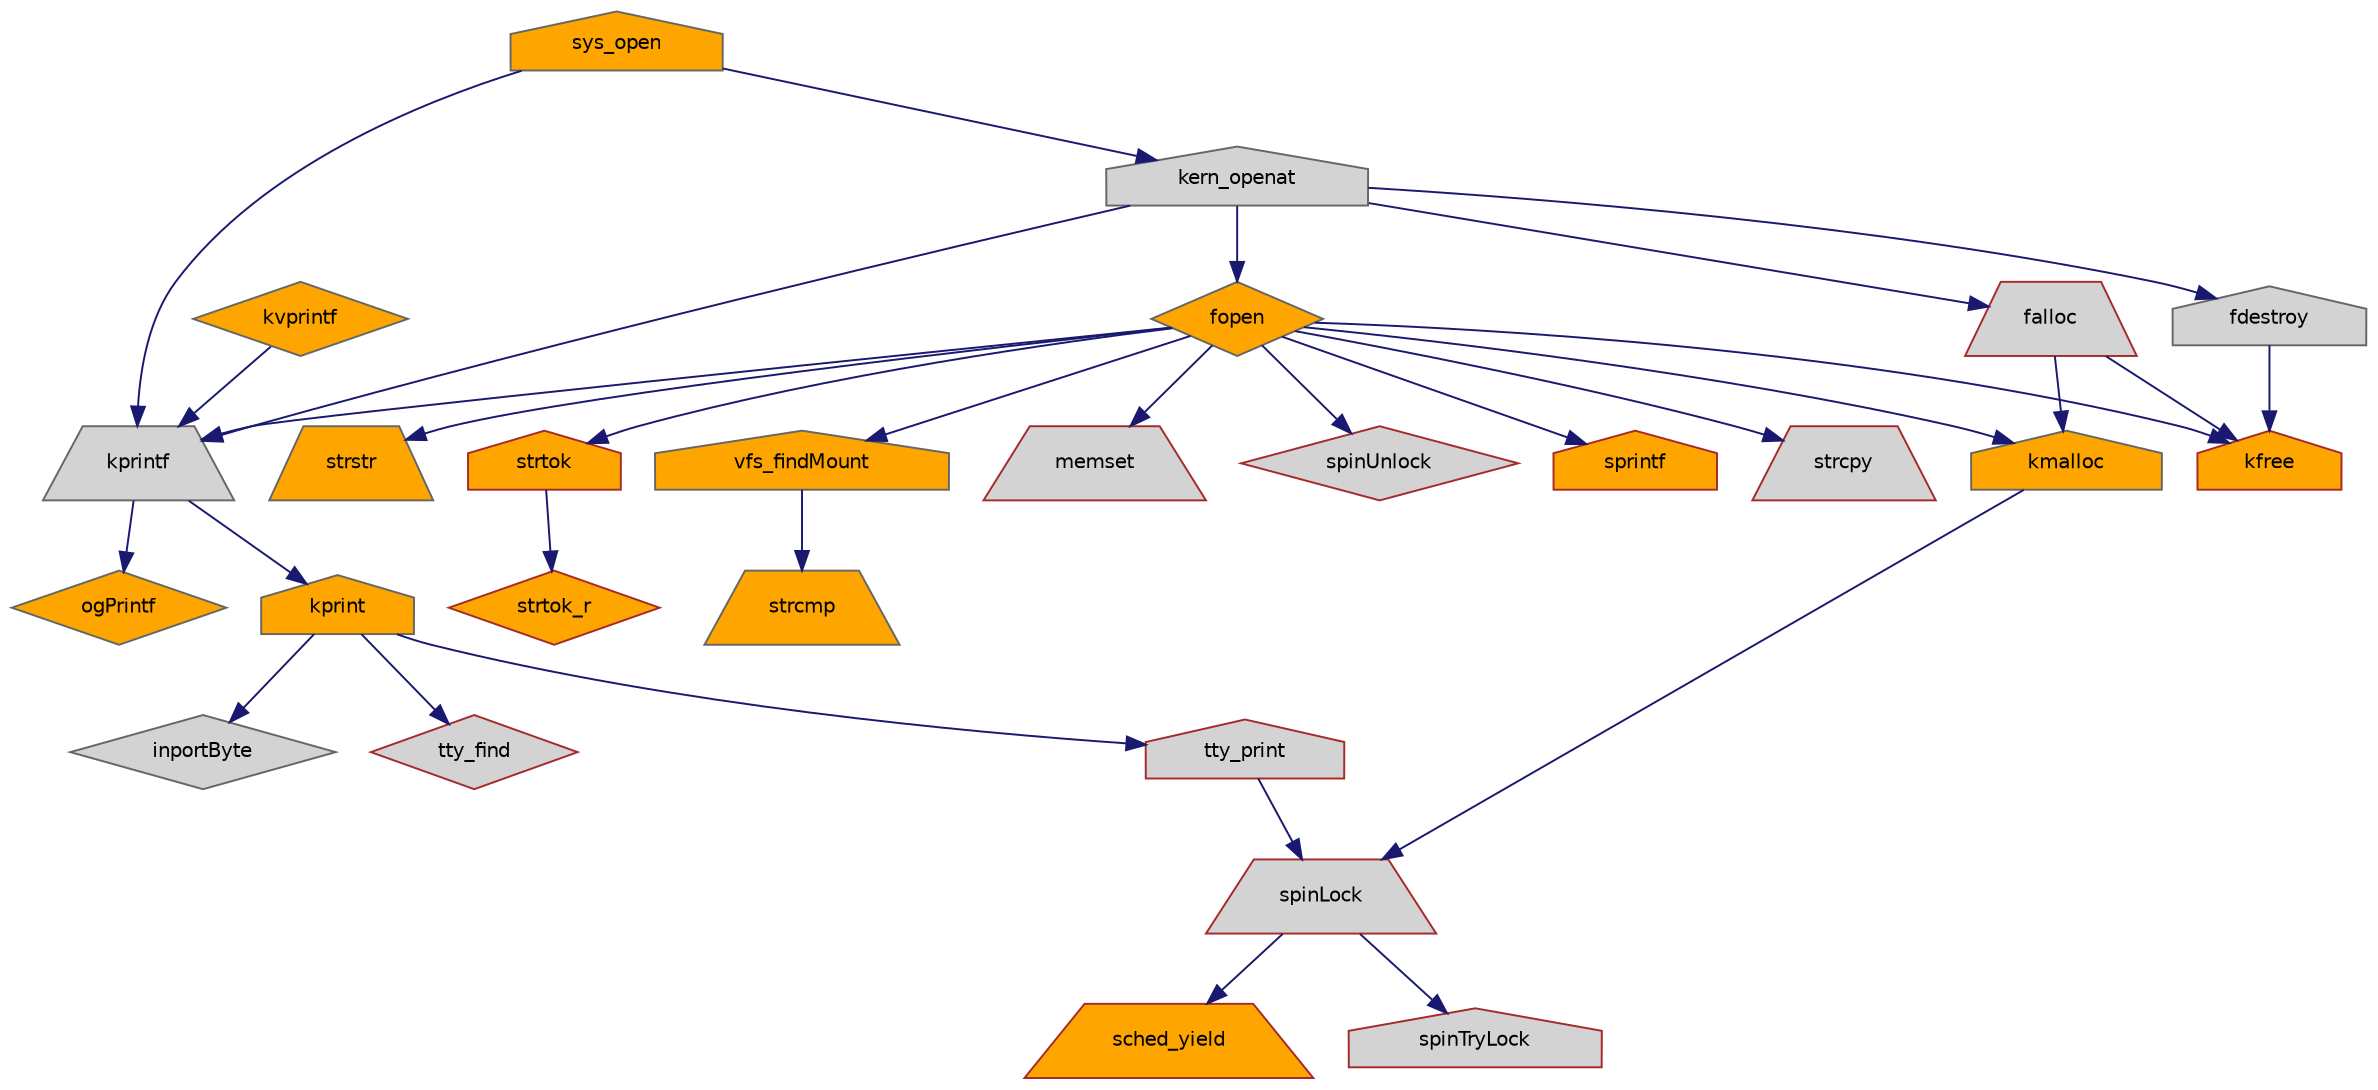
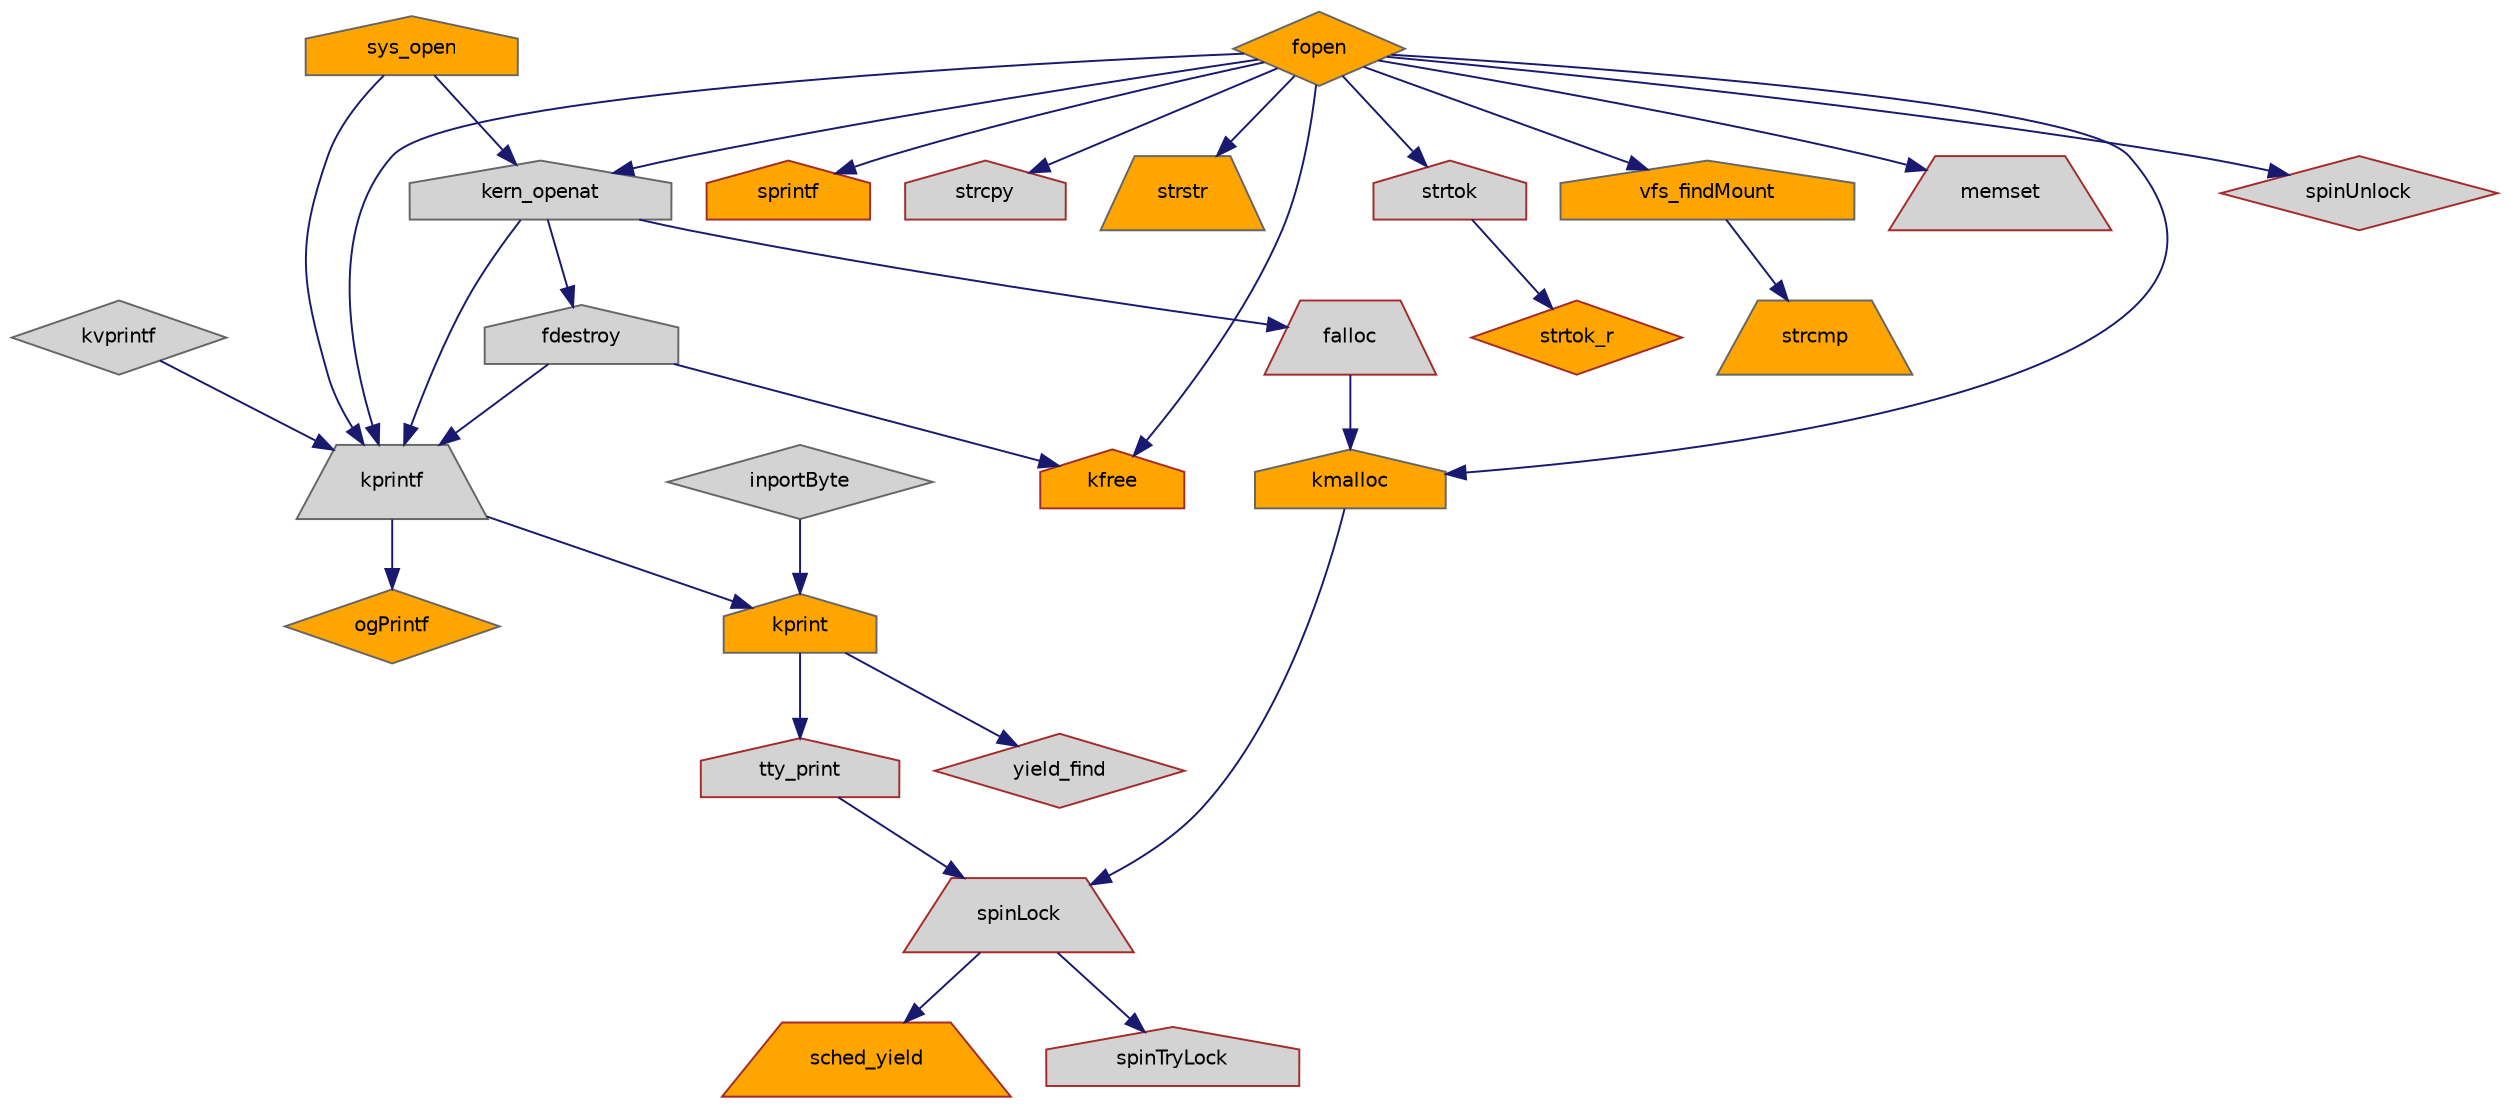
(1237, 234) -> (944, 109)
(301, 319) -> (119, 338)
(2163, 393) -> none
none -> (502, 399)
(544, 463) -> (1450, 193)
(1844, 463) -> (985, 193)
(279, 671) -> (800, 546)
(474, 752) -> (1060, 771)
